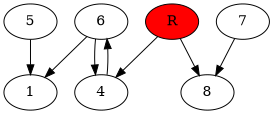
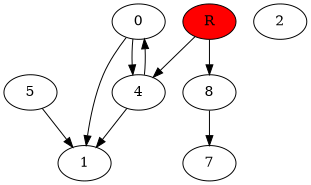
(101, 22) -> (139, 22)
none -> (280, 22)
(227, 53) -> (209, 123)
none -> (115, 124)
